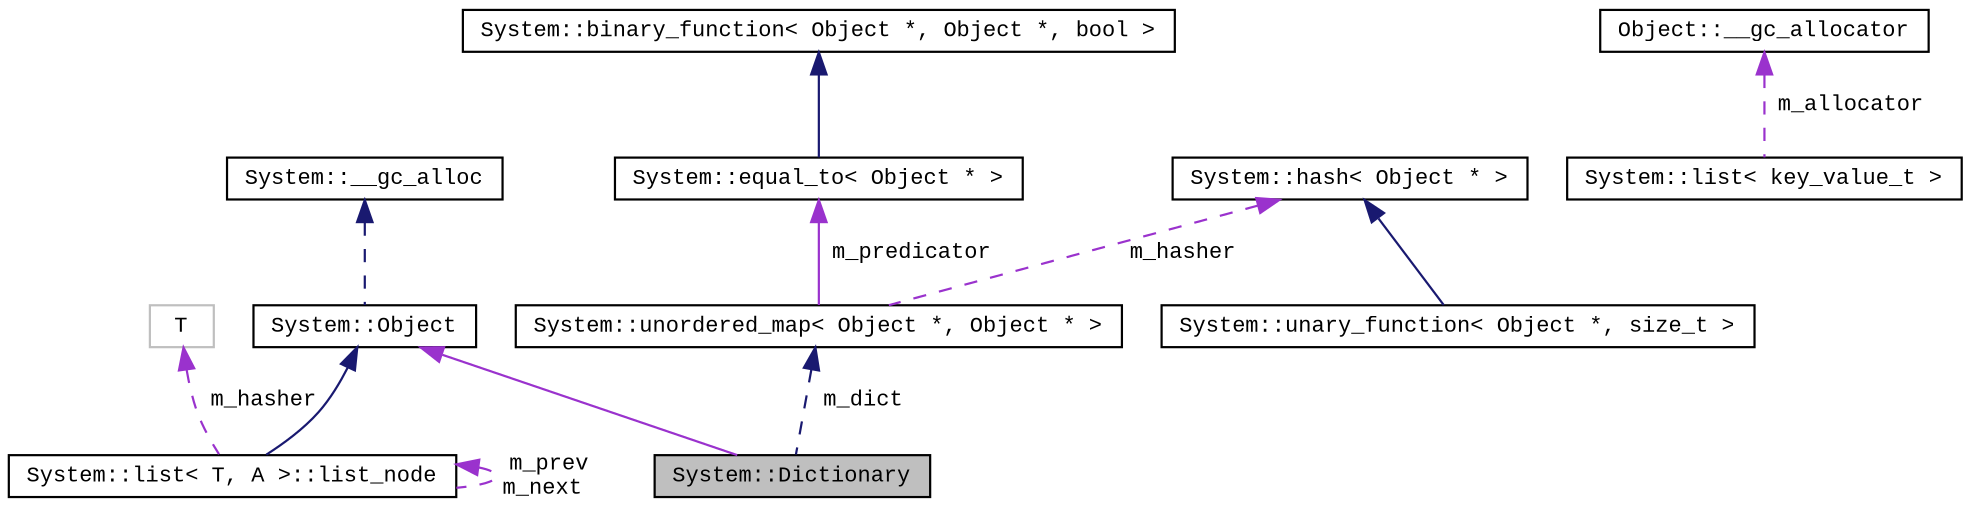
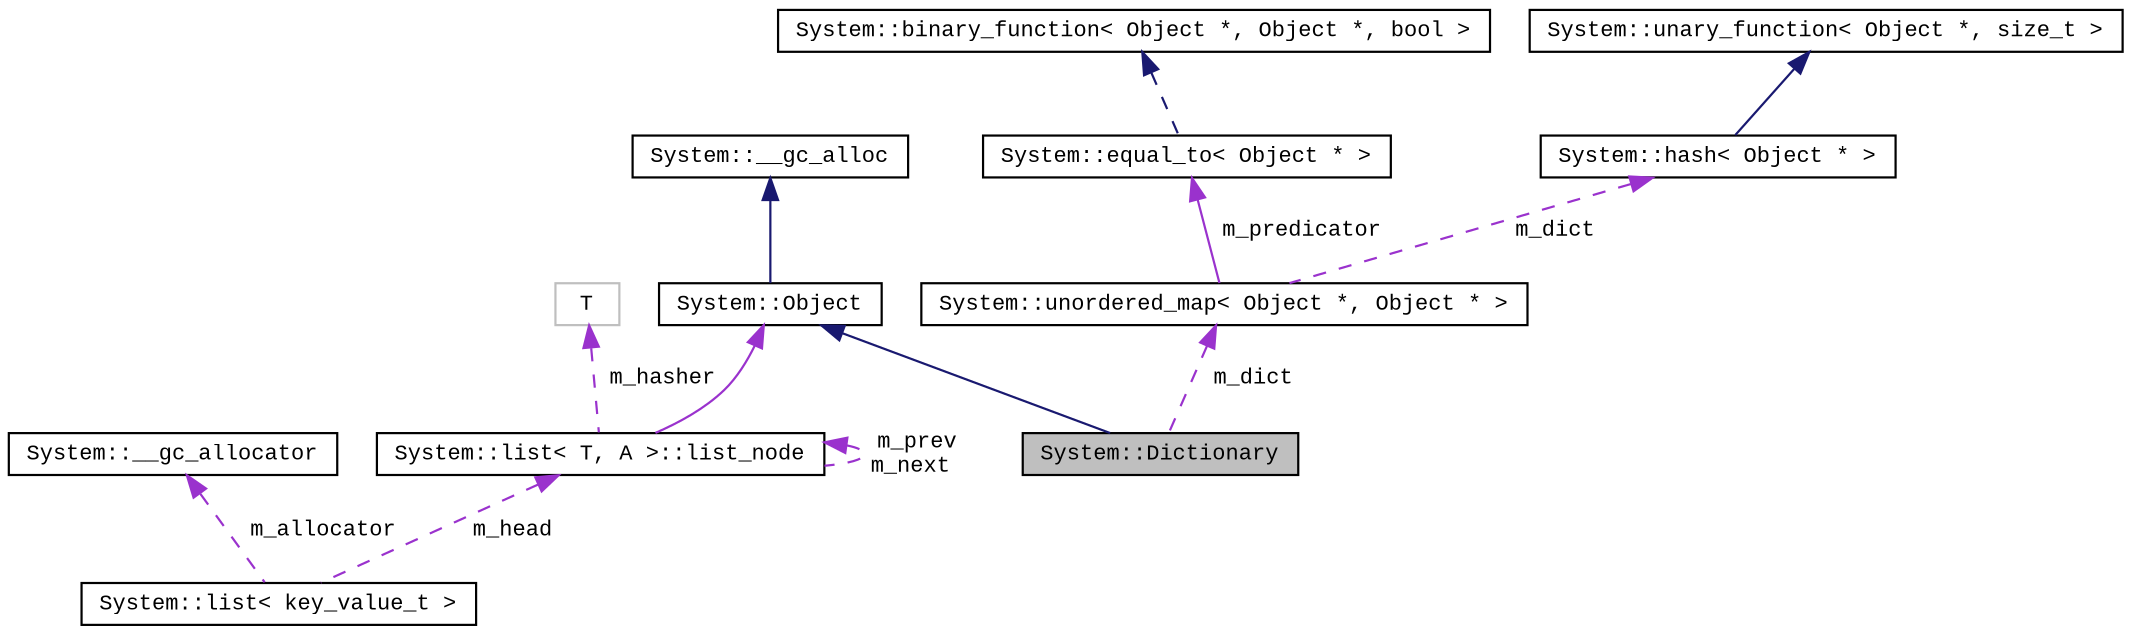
(1764, 31) -> (173, 454)
(819, 116) -> (1165, 104)
(1177, 252) -> (1550, 230)
(1411, 262) -> (1765, 102)
(365, 264) -> (770, 242)
(590, 405) -> (976, 383)
(804, 412) -> (1188, 389)
(314, 417) -> (714, 399)
none -> (430, 534)
